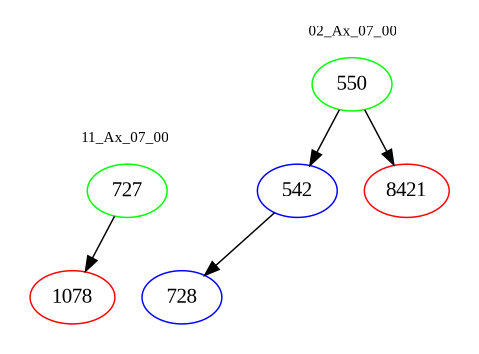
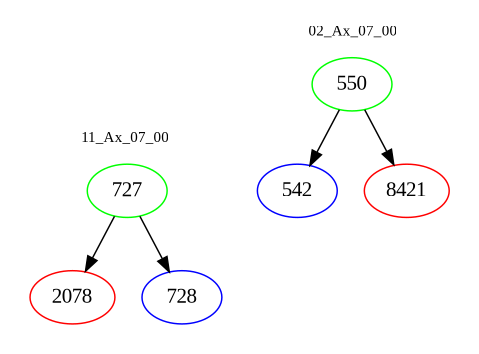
(245, 239) -> (151, 237)
(72, 297) -> (72, 297)
